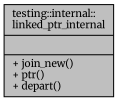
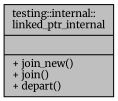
(29, 75) -> (31, 75)
